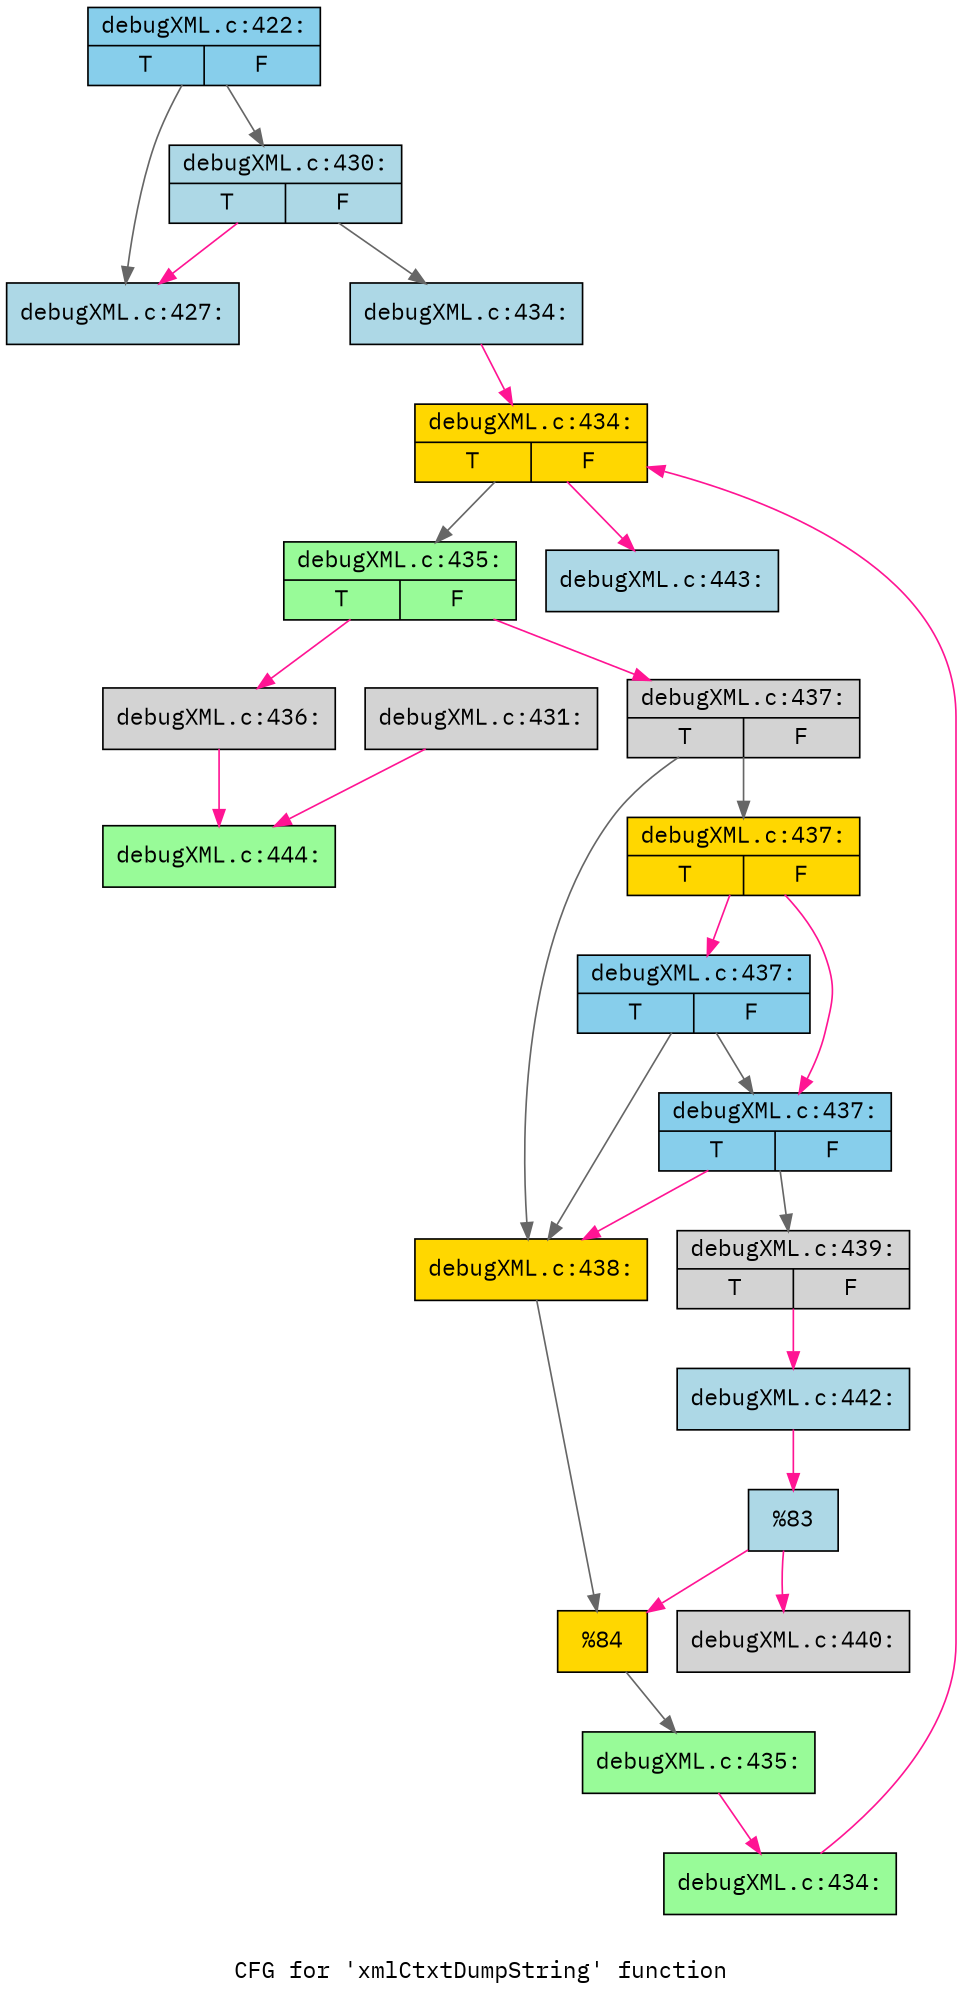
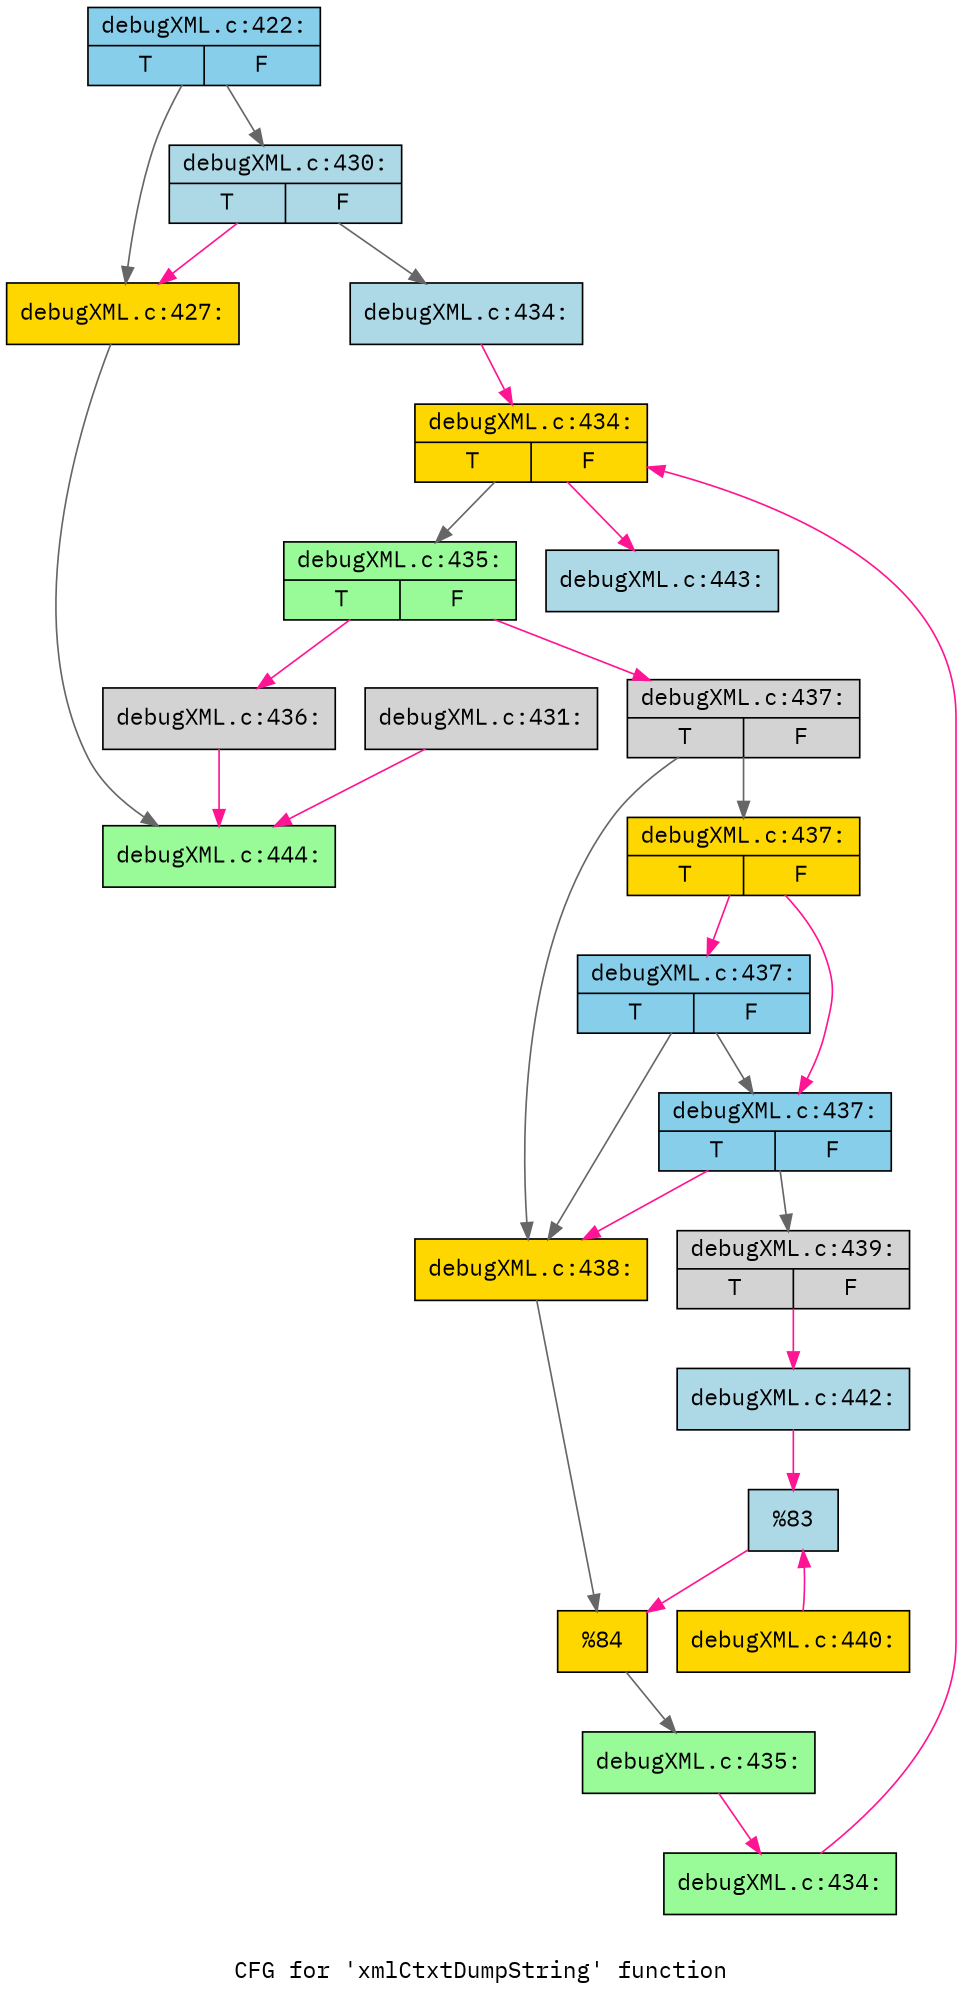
(123, 314) -> (123, 314)
none -> (57, 590)
(782, 1573) -> (804, 1589)
(793, 1641) -> (793, 1641)
